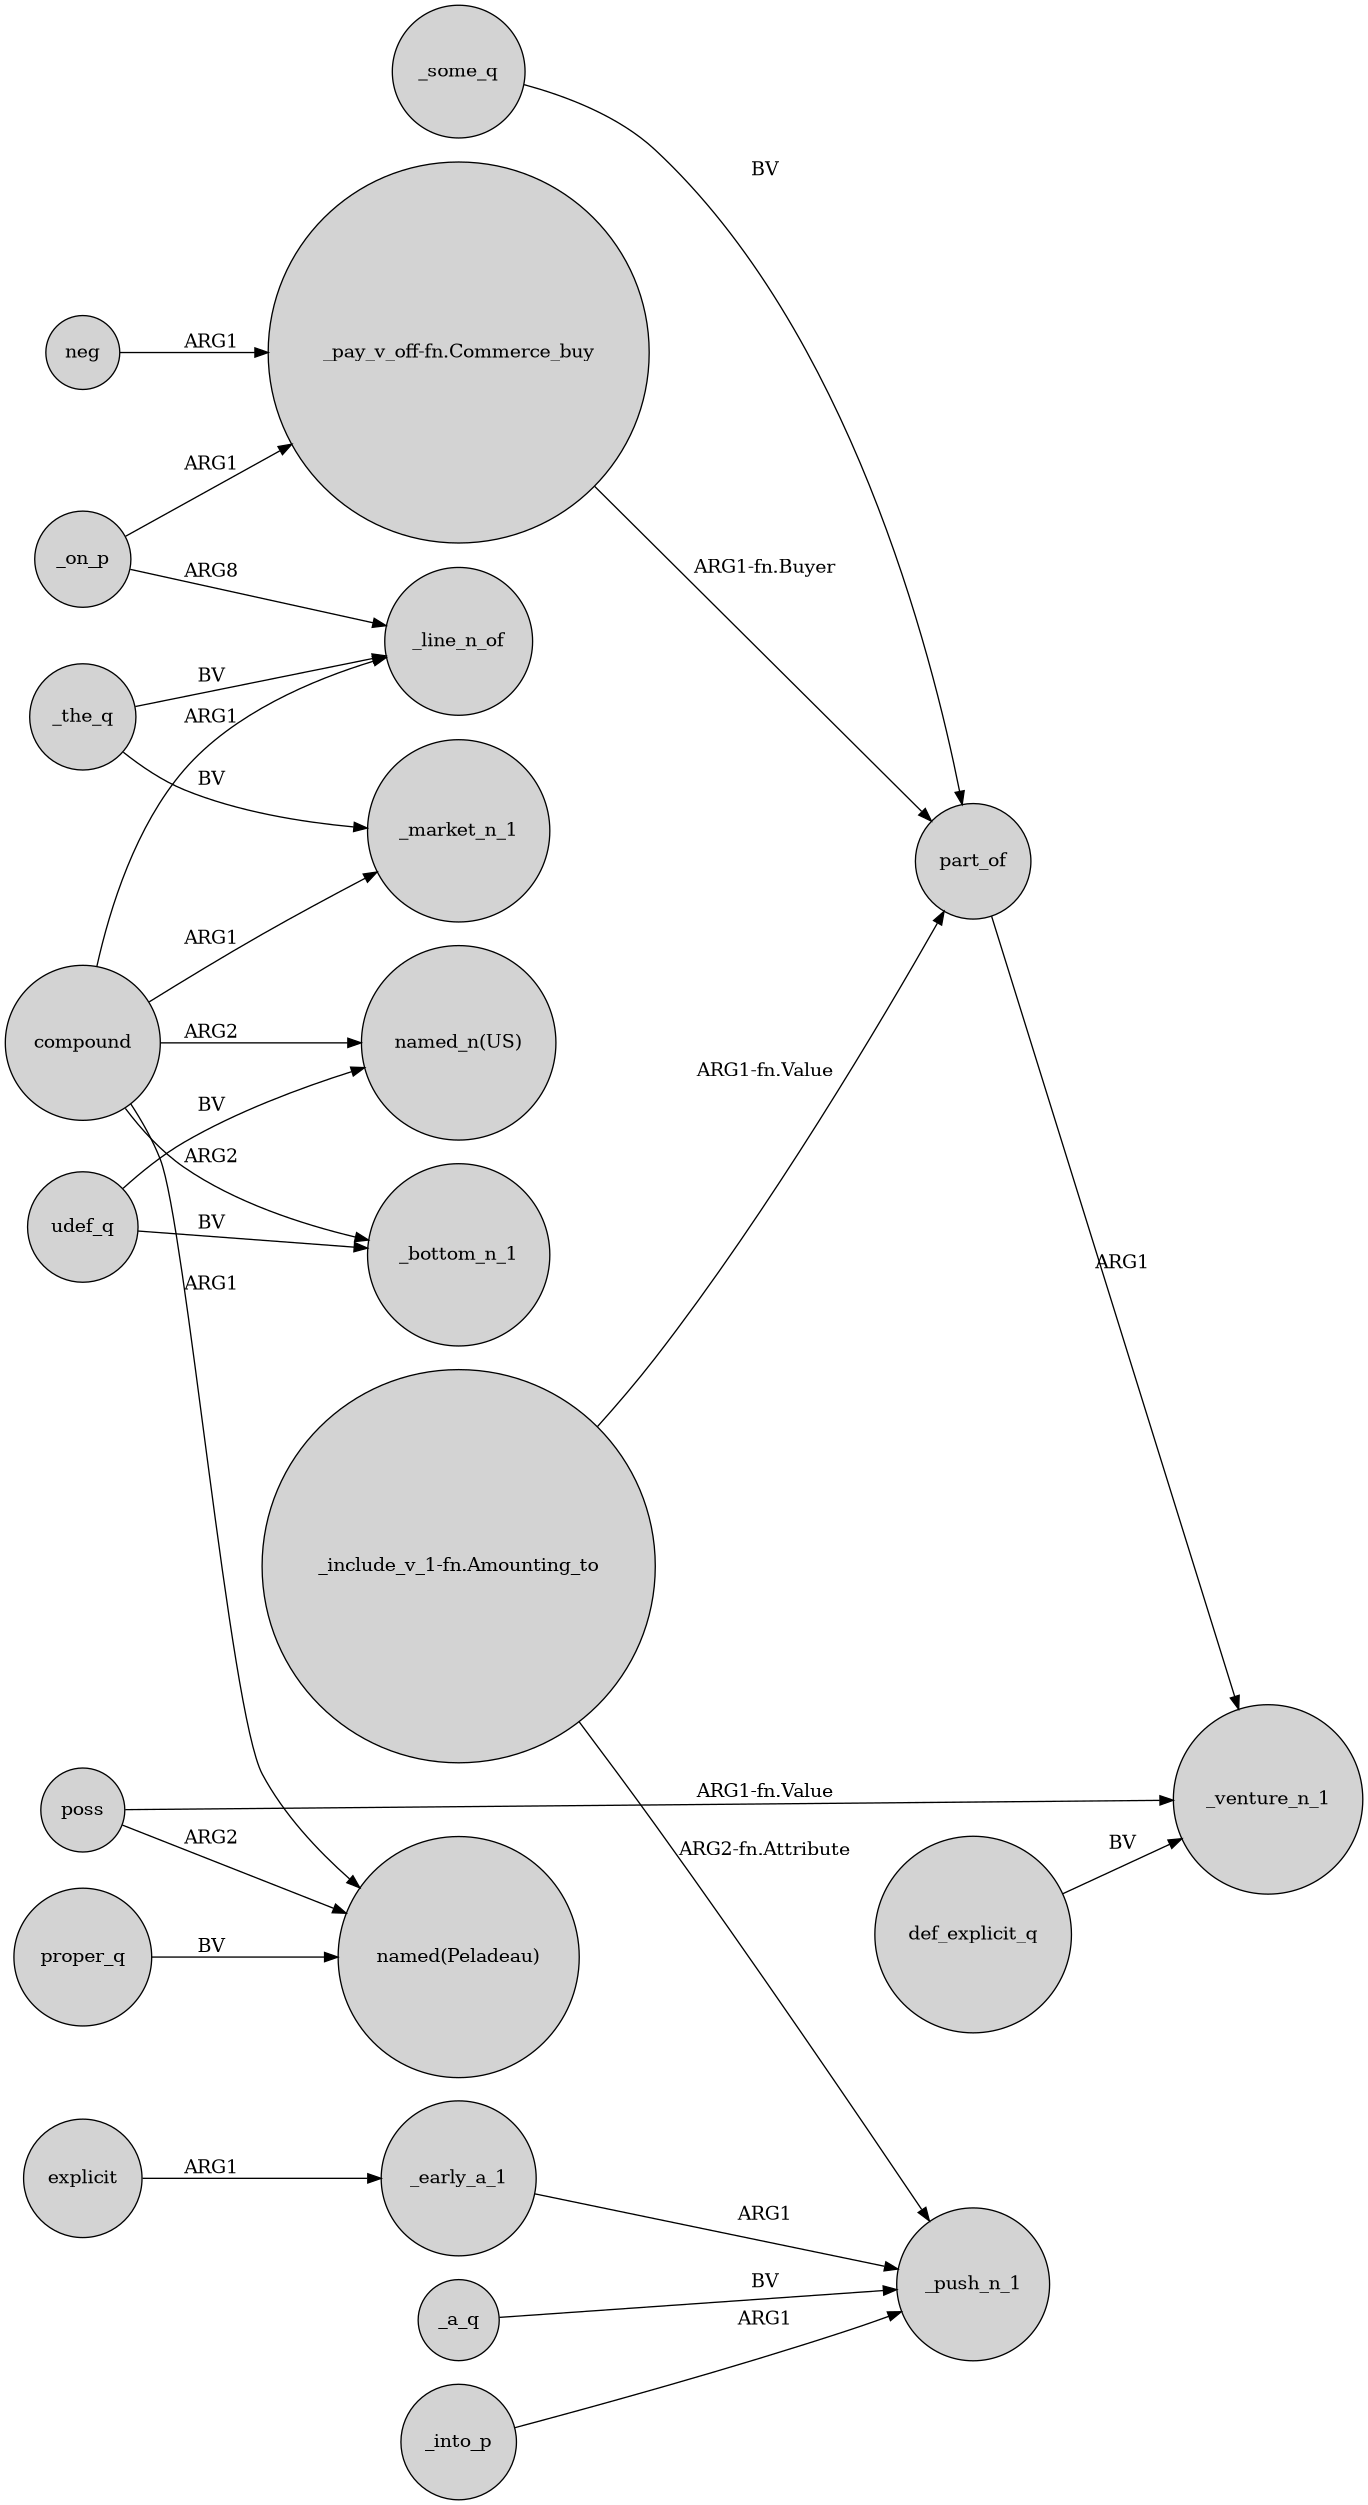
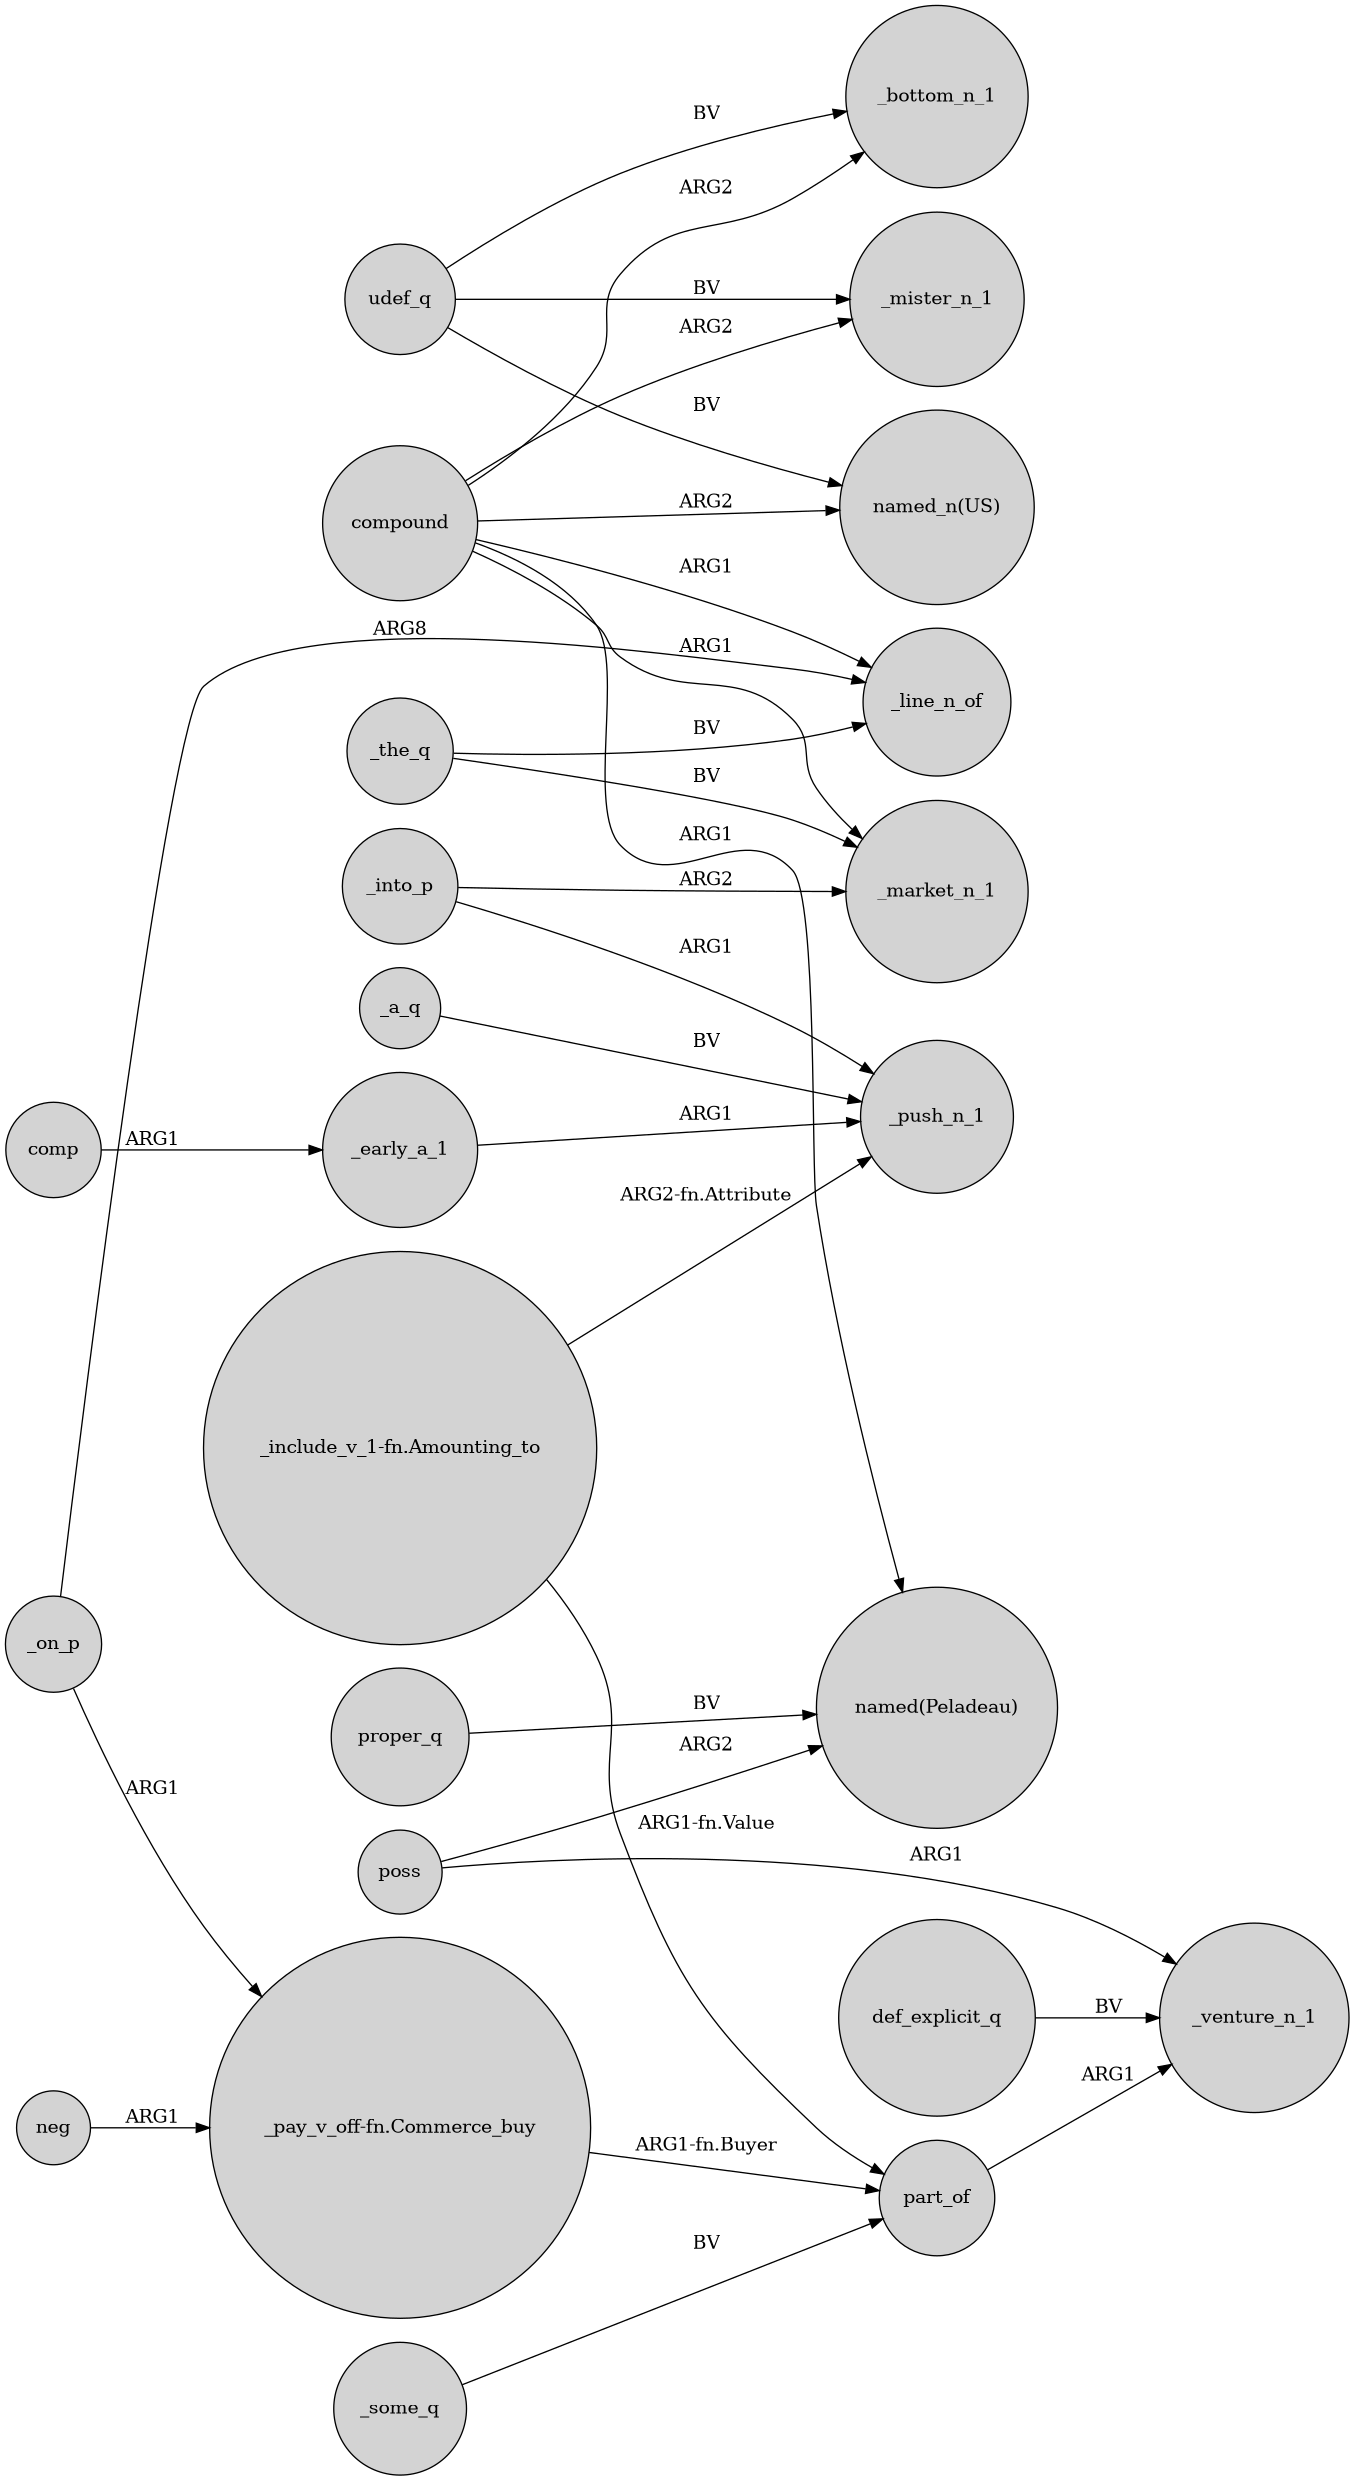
none -> (937, 299)
none -> (645, 891)
(765, 1792) -> (937, 1855)
(83, 2178) -> (54, 1150)
